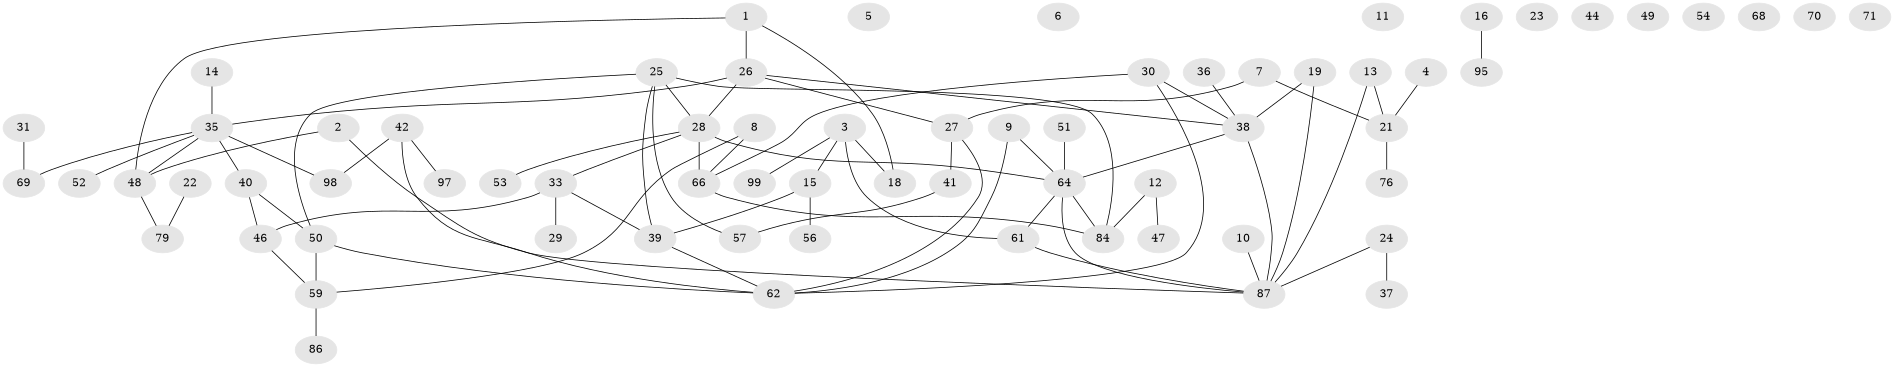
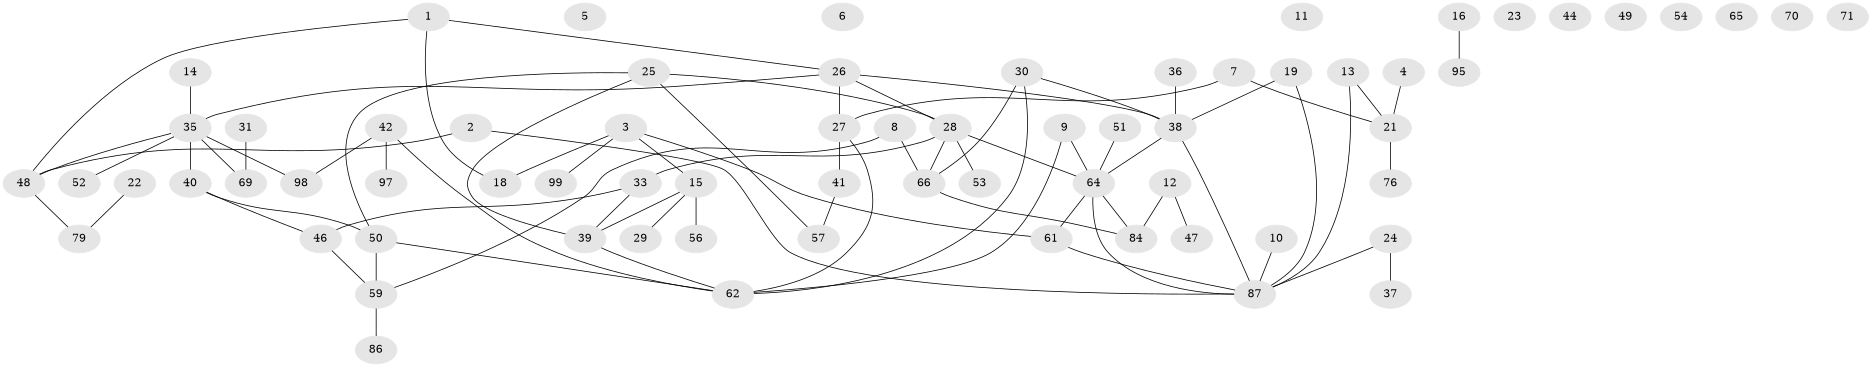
(1759, 17) -> (1737, 17)
(1010, 97) -> none
(556, 211) -> (668, 211)
